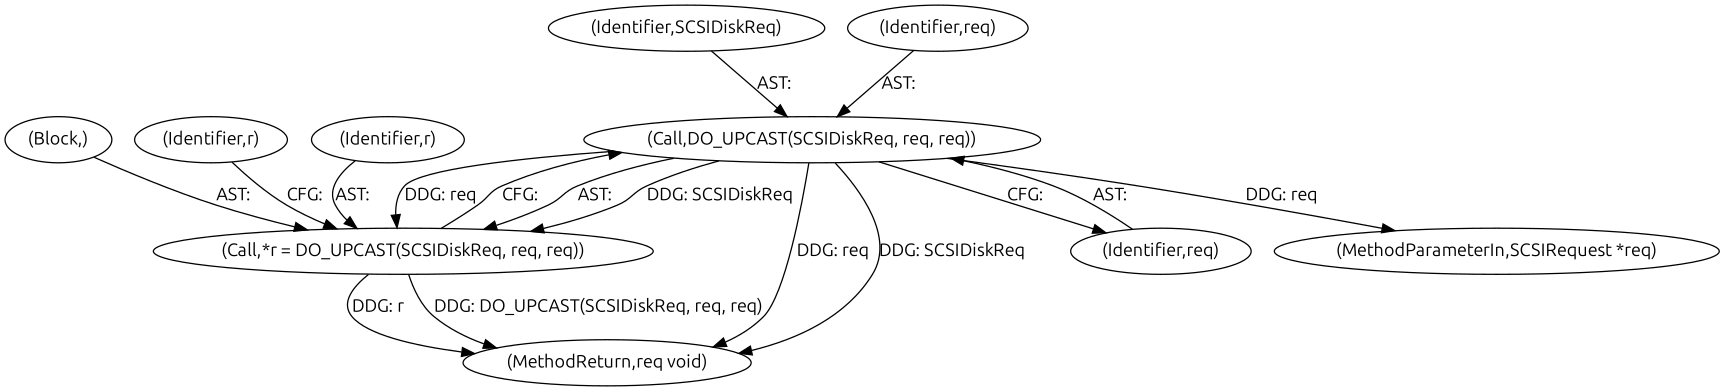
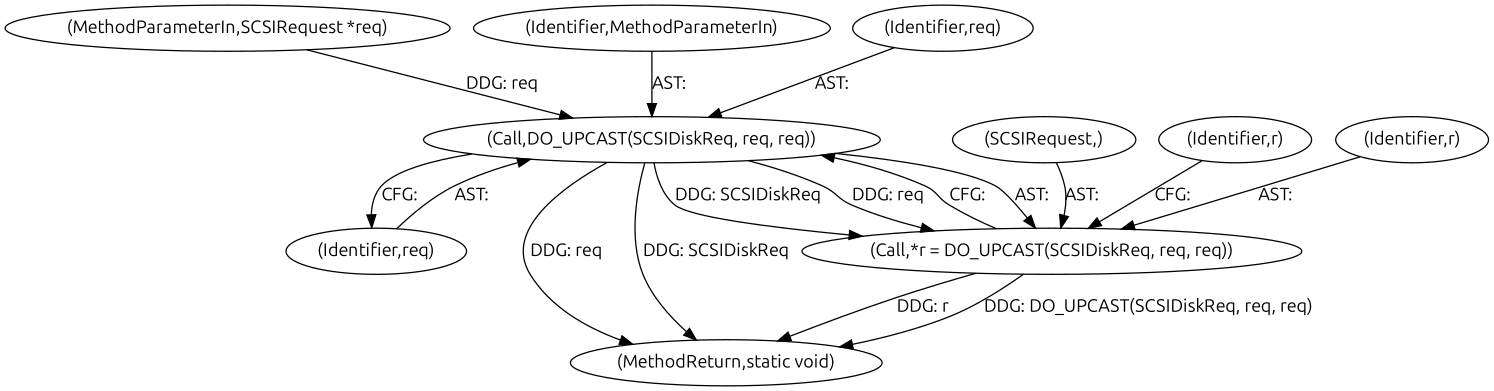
(687, 28) -> (652, 28)
(58, 140) -> (1044, 140)
(1165, 190) -> (433, 82)
(607, 363) -> (726, 363)
